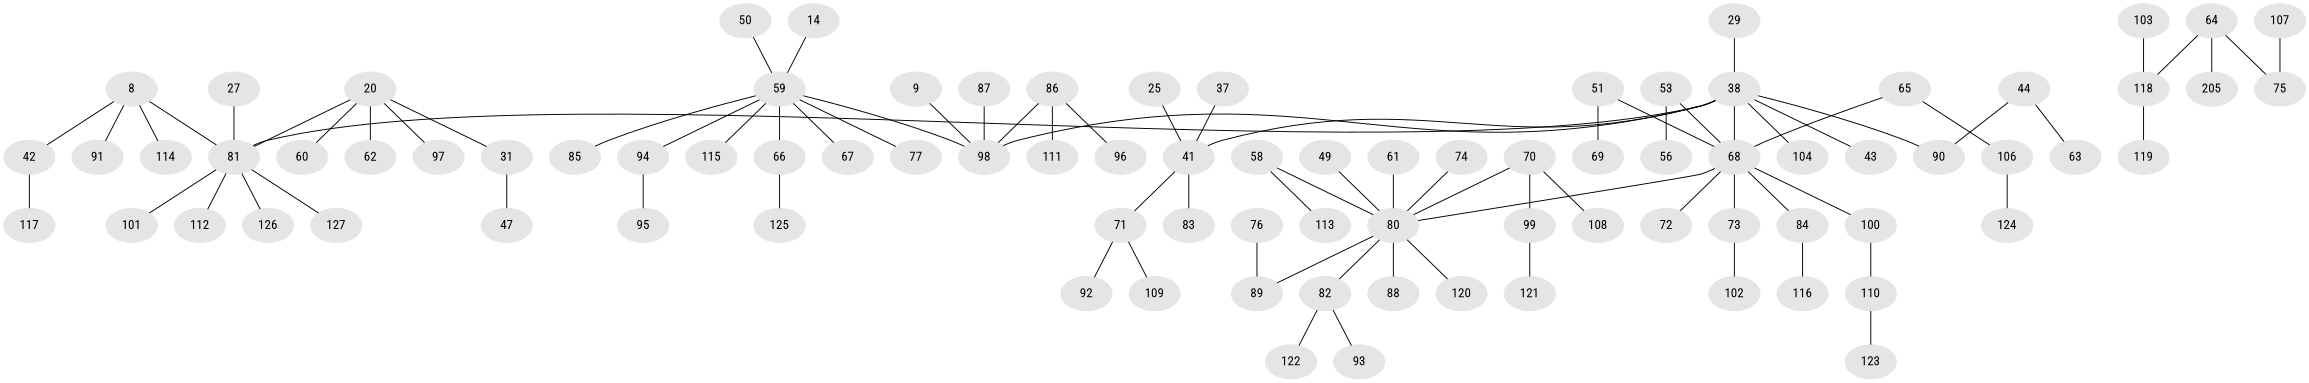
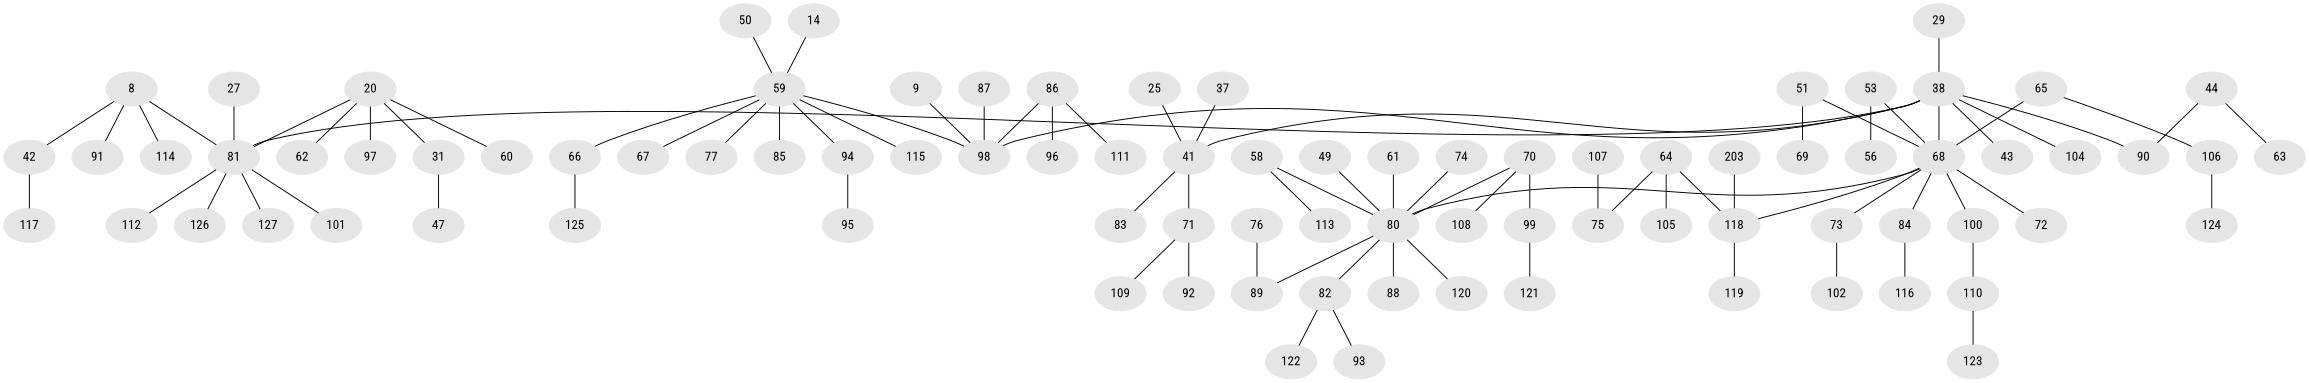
(2144, 21) -> (1734, 157)
(2212, 89) -> (1666, 225)
none -> (1840, 196)
